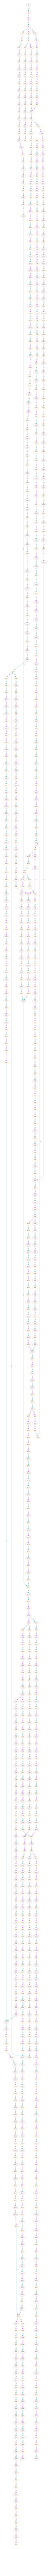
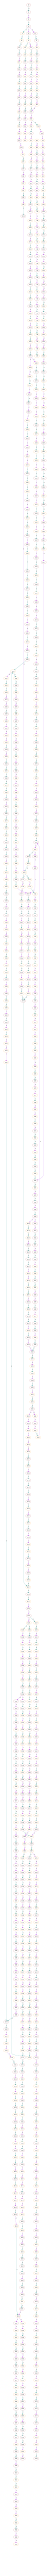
(37, 359) -> (33, 359)
